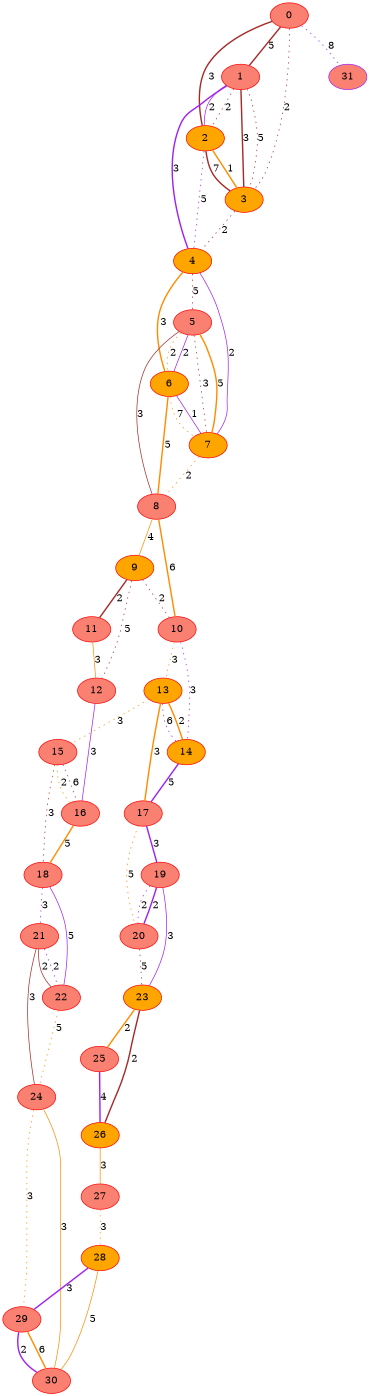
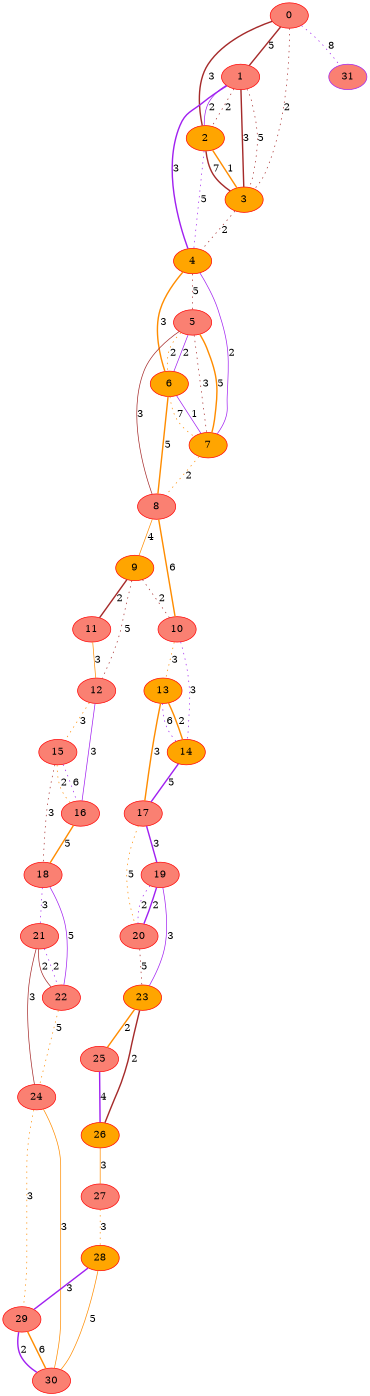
(110, 721) -> (77, 721)
